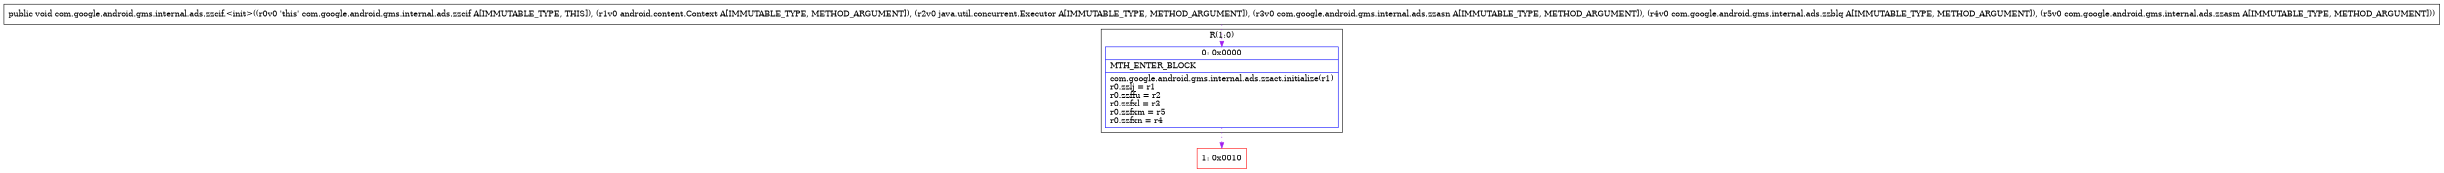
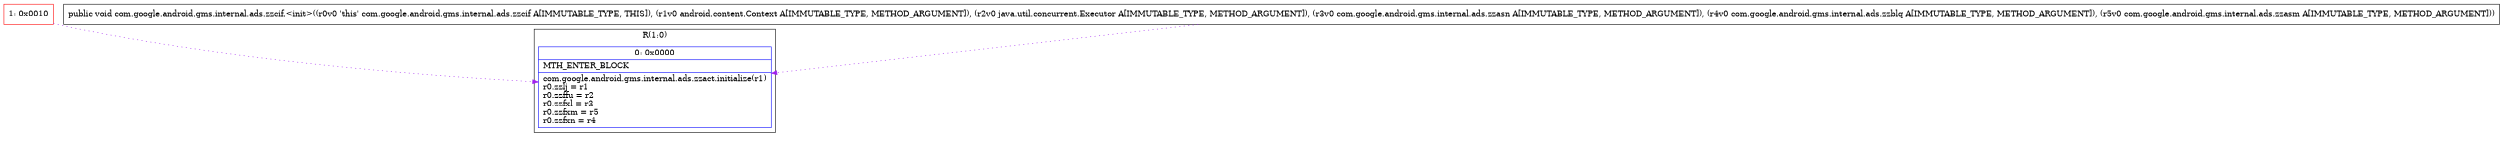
(1222, 136) -> (292, 61)
